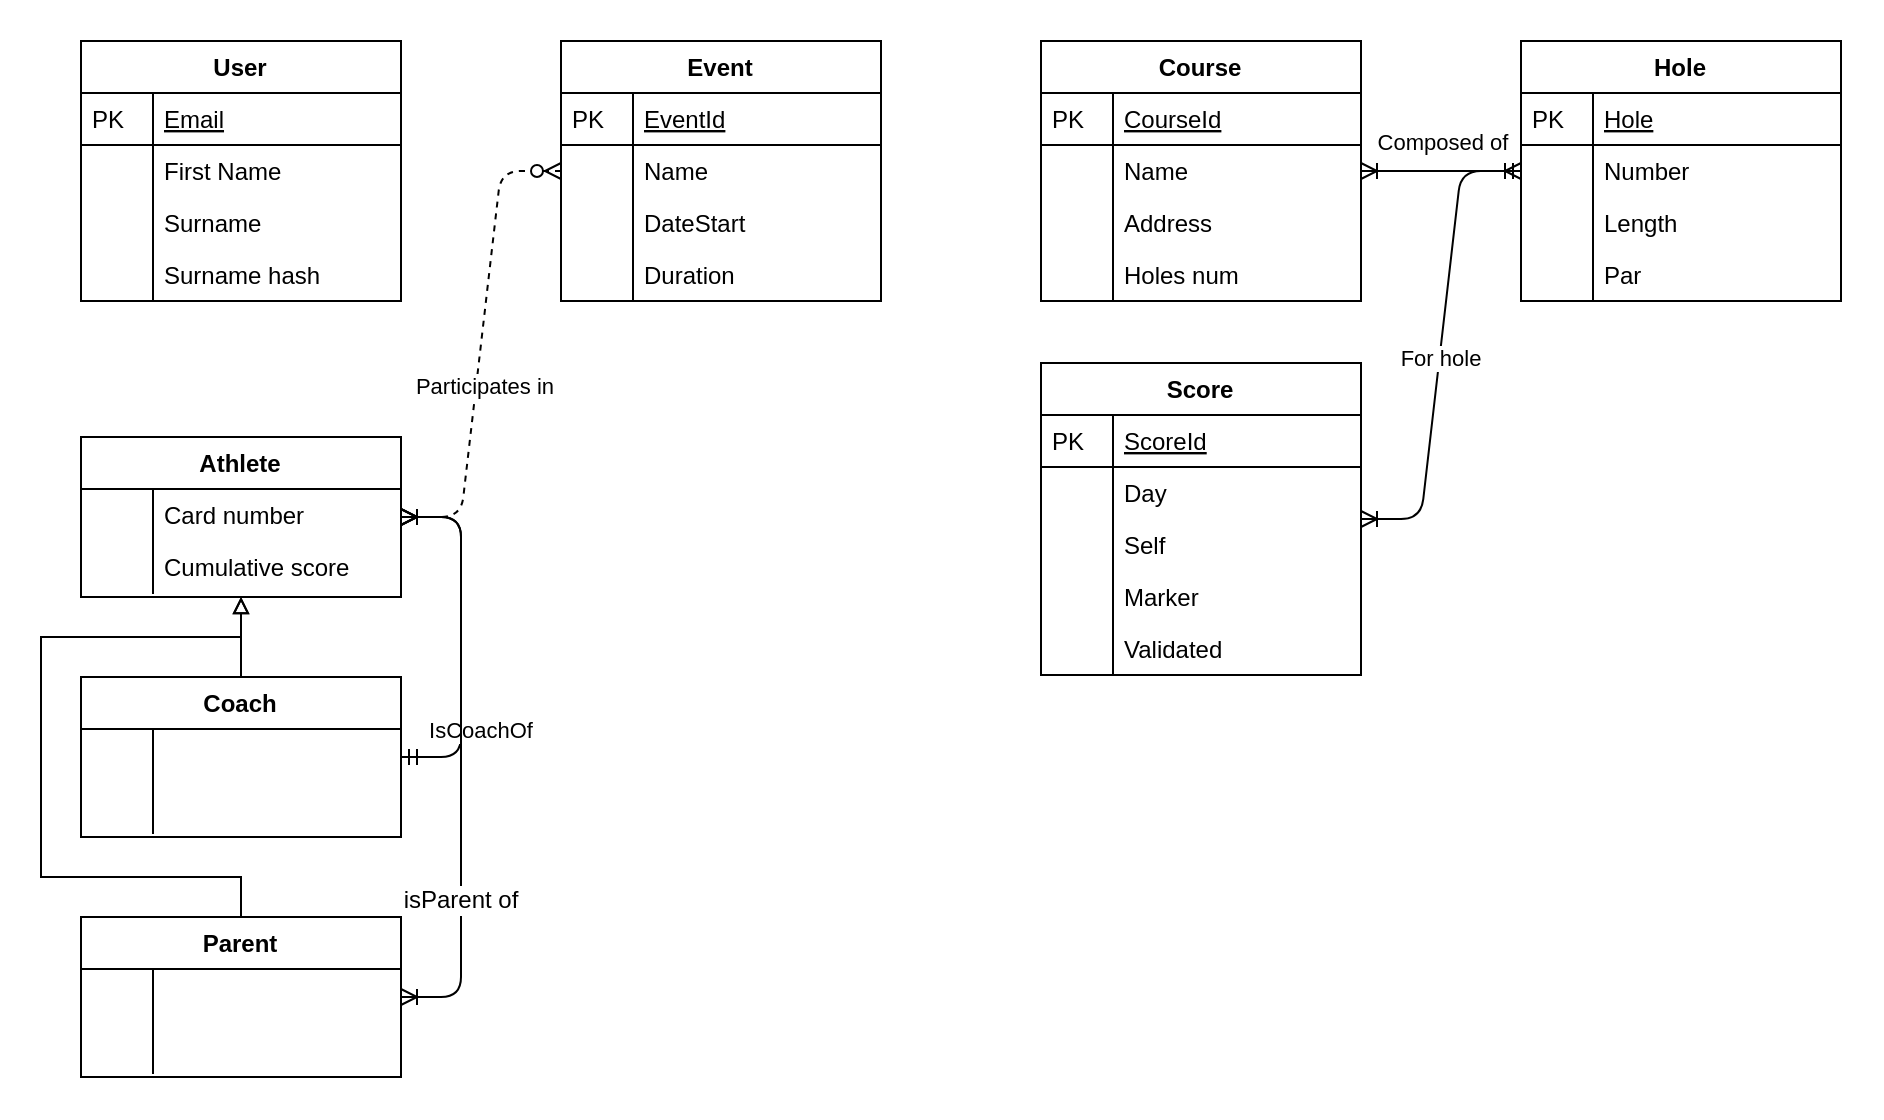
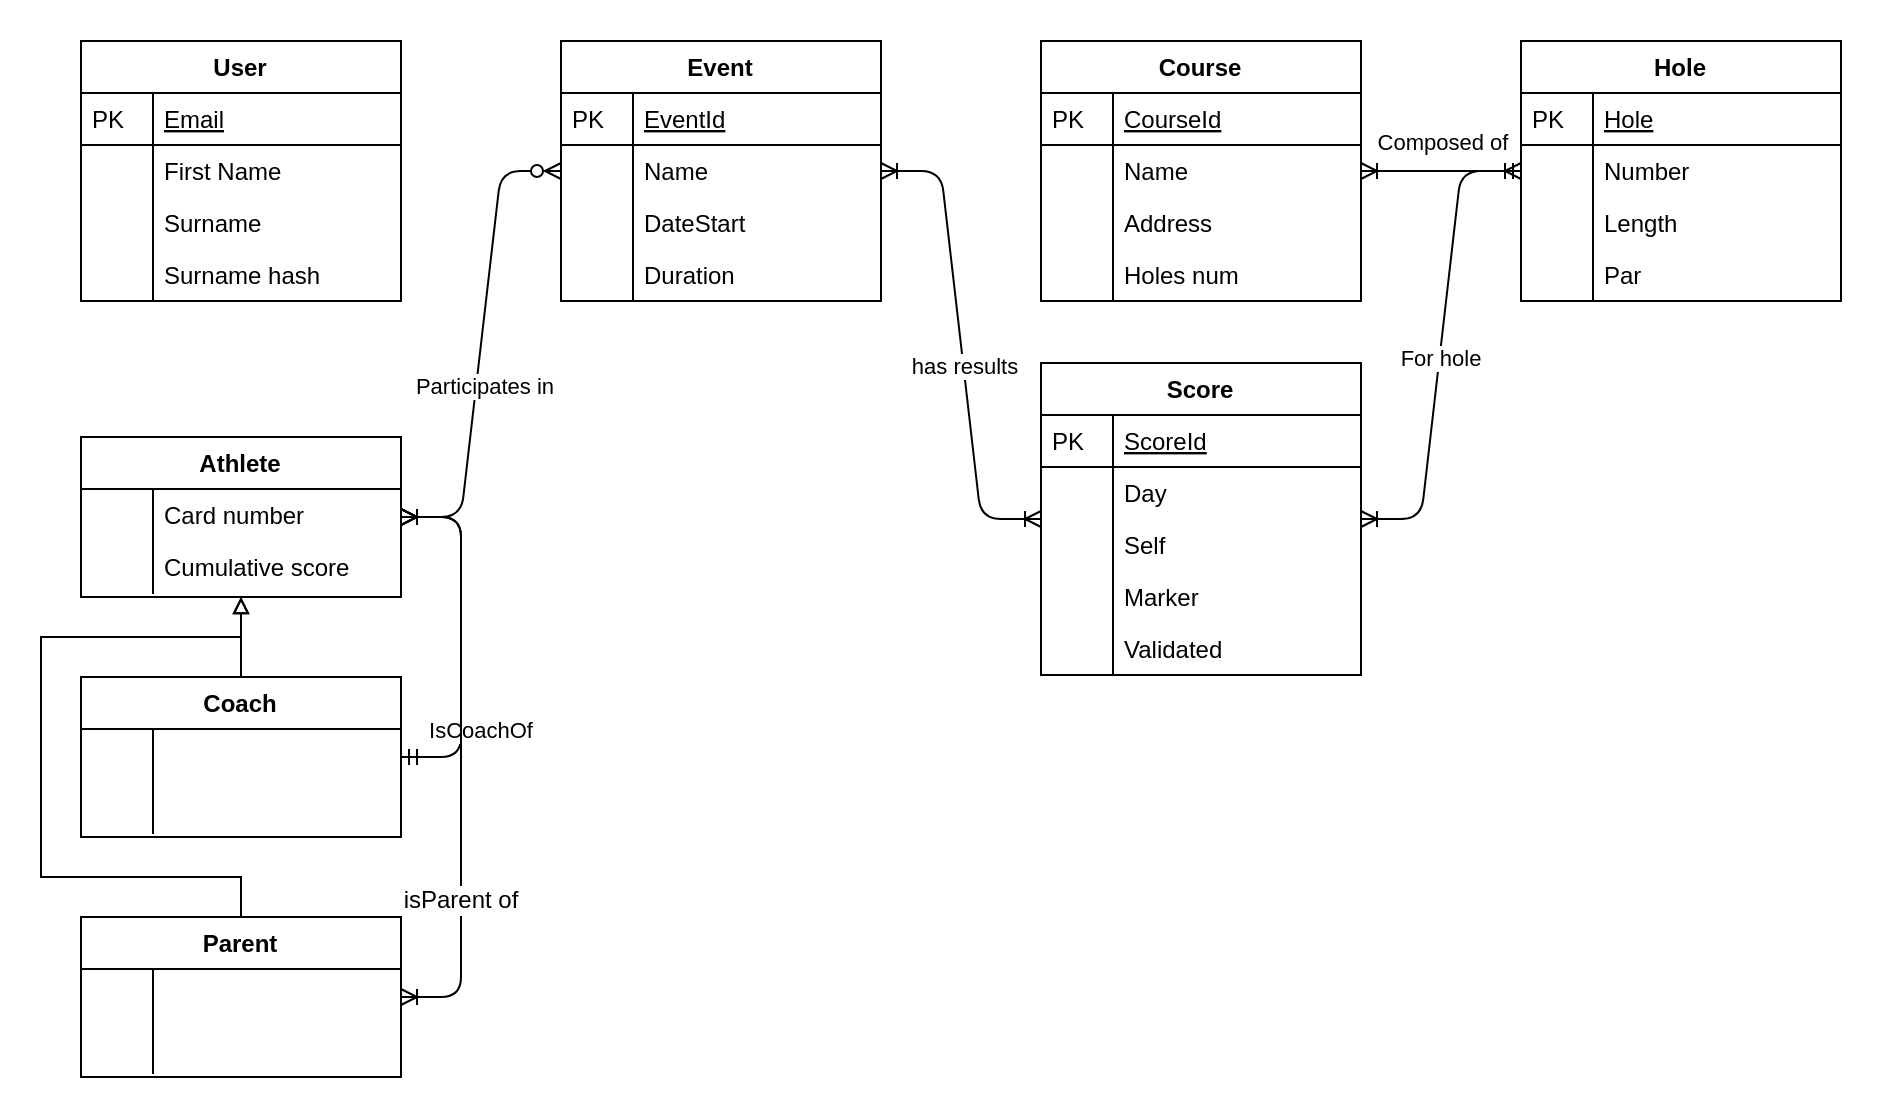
(491, 260) -> (491, 260)
none -> (961, 345)
